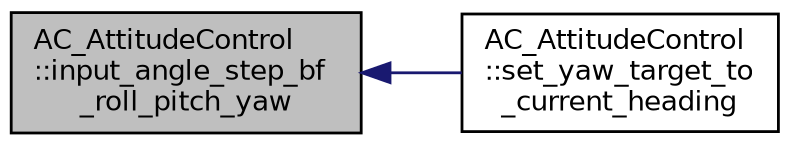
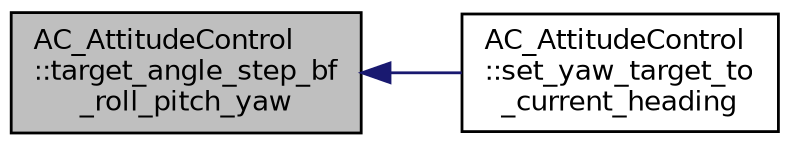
(186, 73) -> (186, 73)
